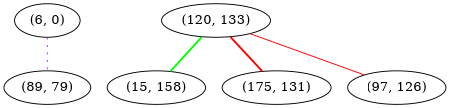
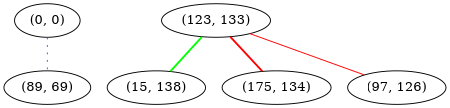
(47, 21) -> (47, 21)
(216, 21) -> (216, 21)
(47, 88) -> (47, 88)
(156, 88) -> (156, 88)
(277, 88) -> (277, 88)
